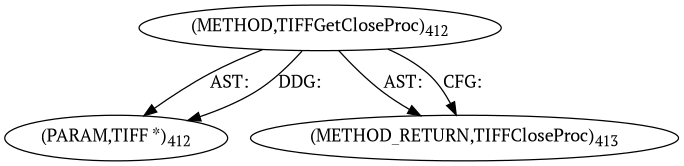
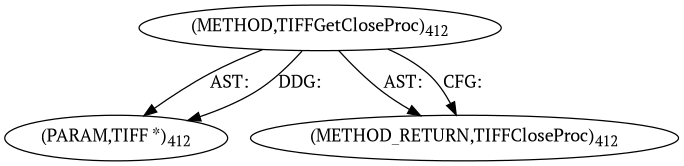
(607, 136) -> (607, 136)
